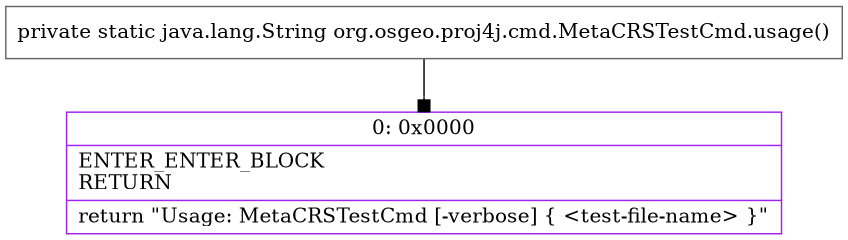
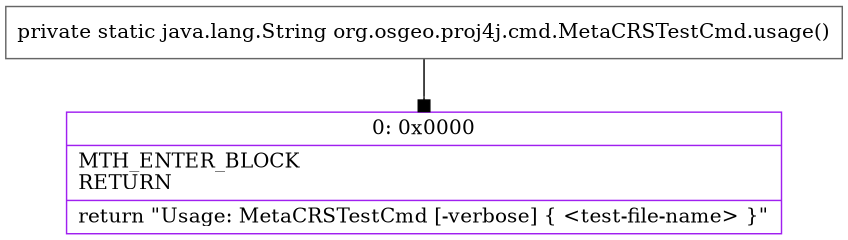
(202, 161) -> (190, 161)
